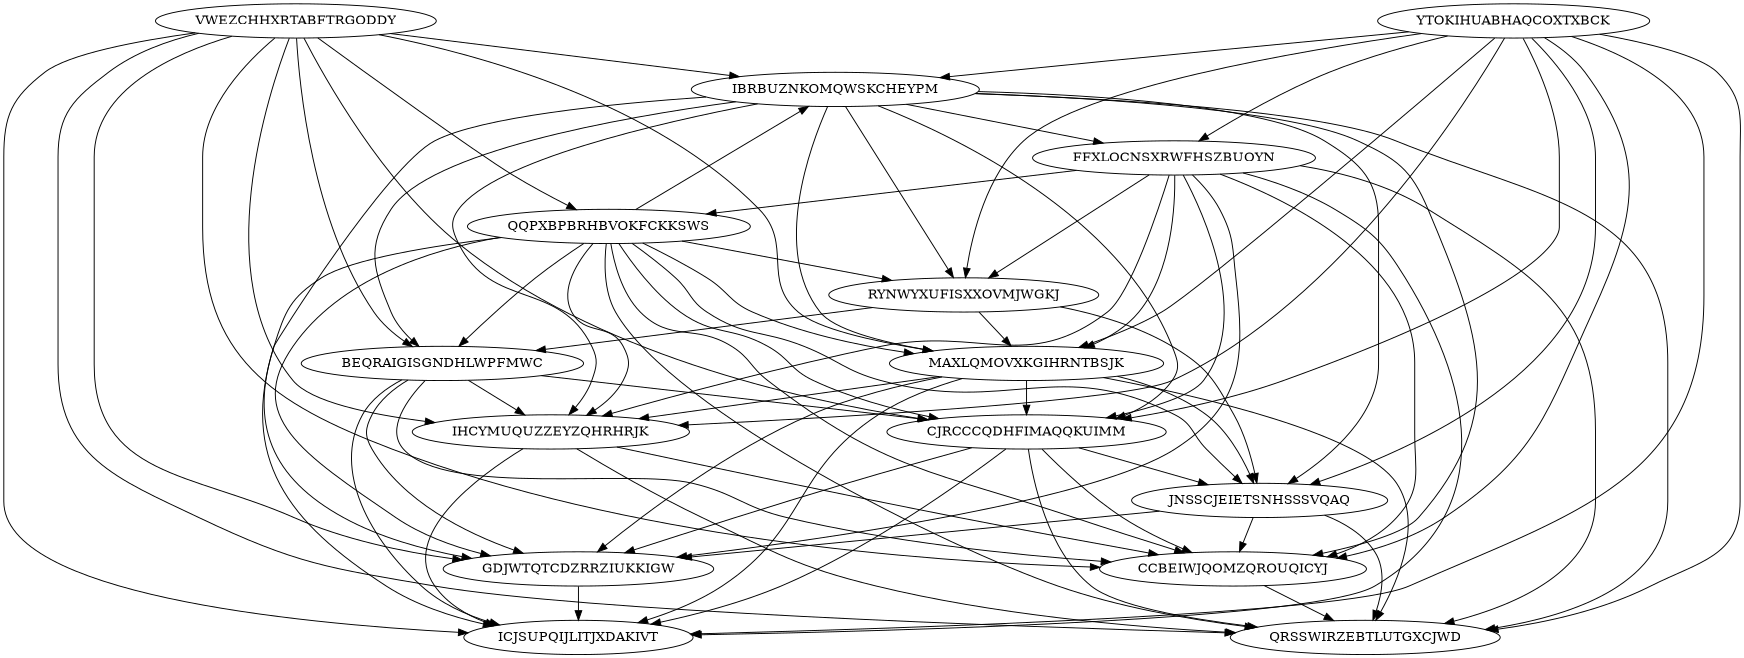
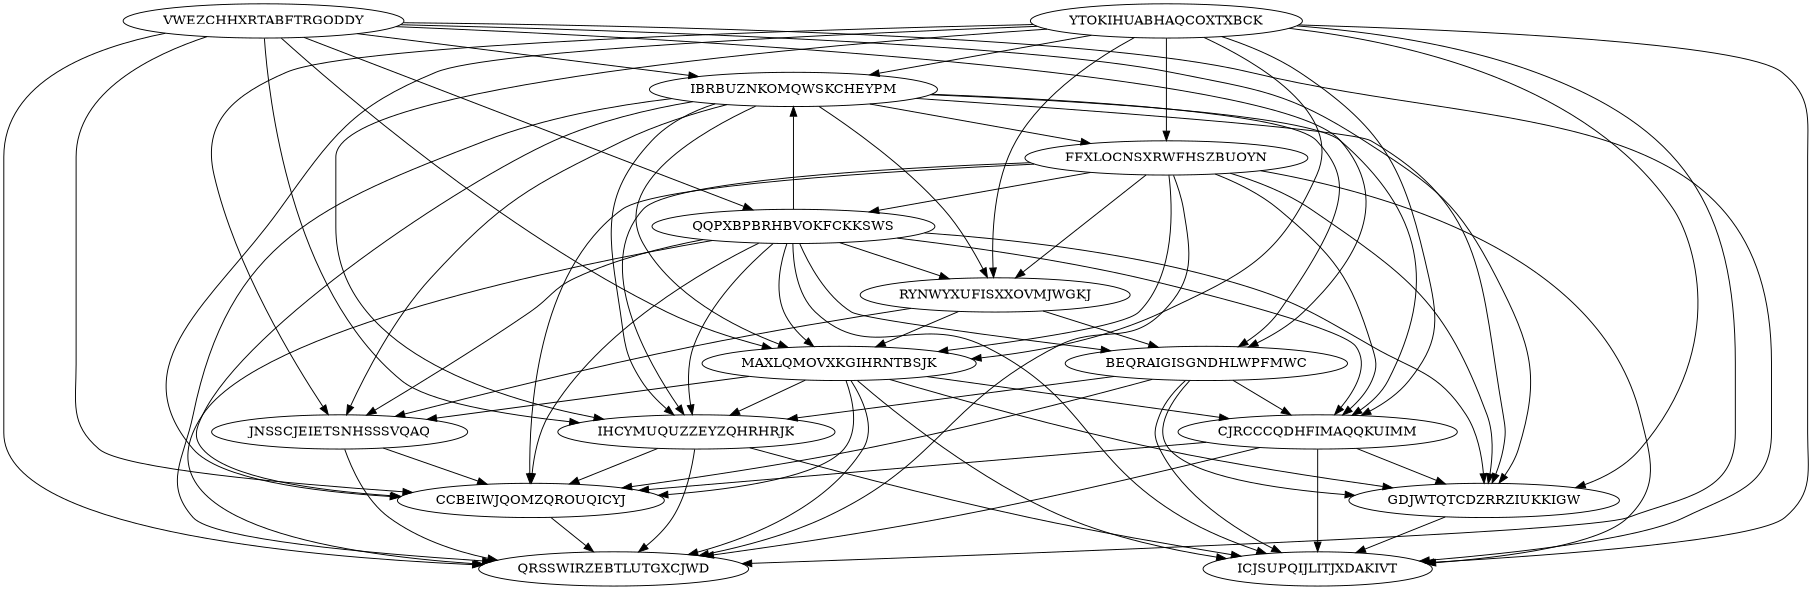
(509, 280) -> none
none -> (848, 443)
(1130, 462) -> none
(914, 535) -> (1637, 166)
